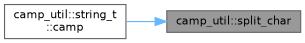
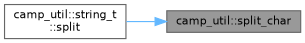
(65, 22) -> (65, 22)
